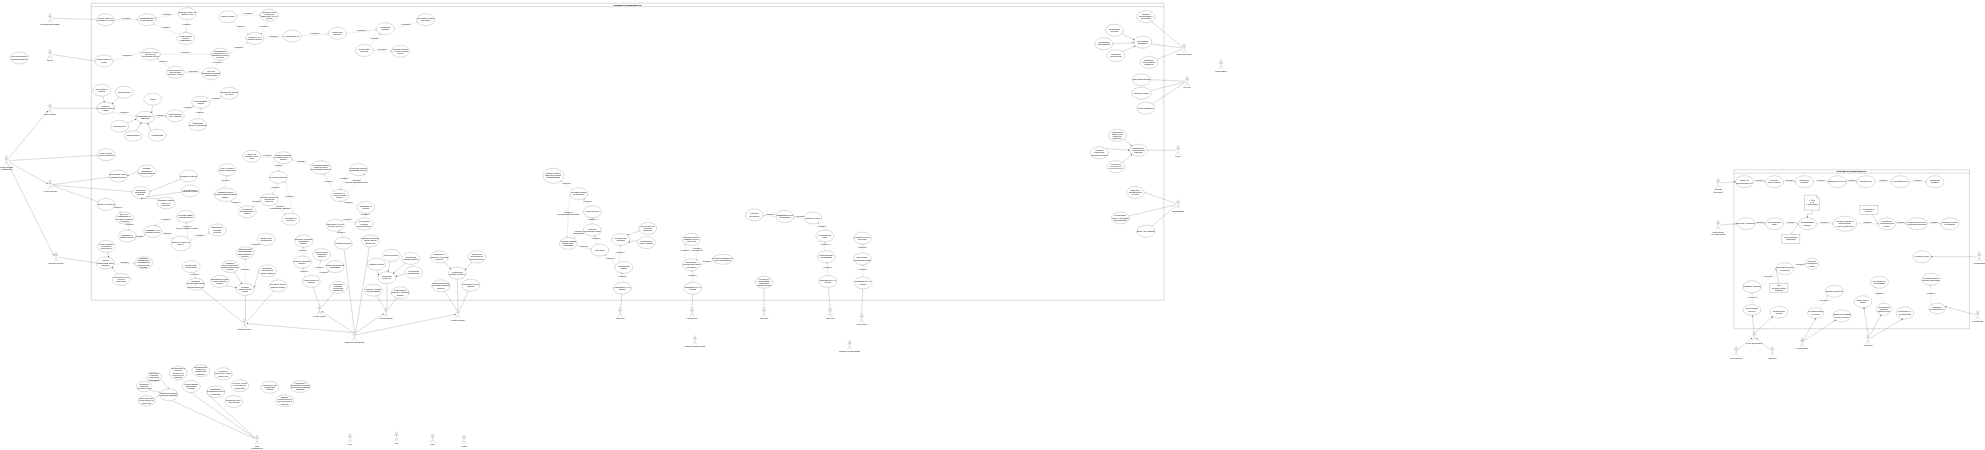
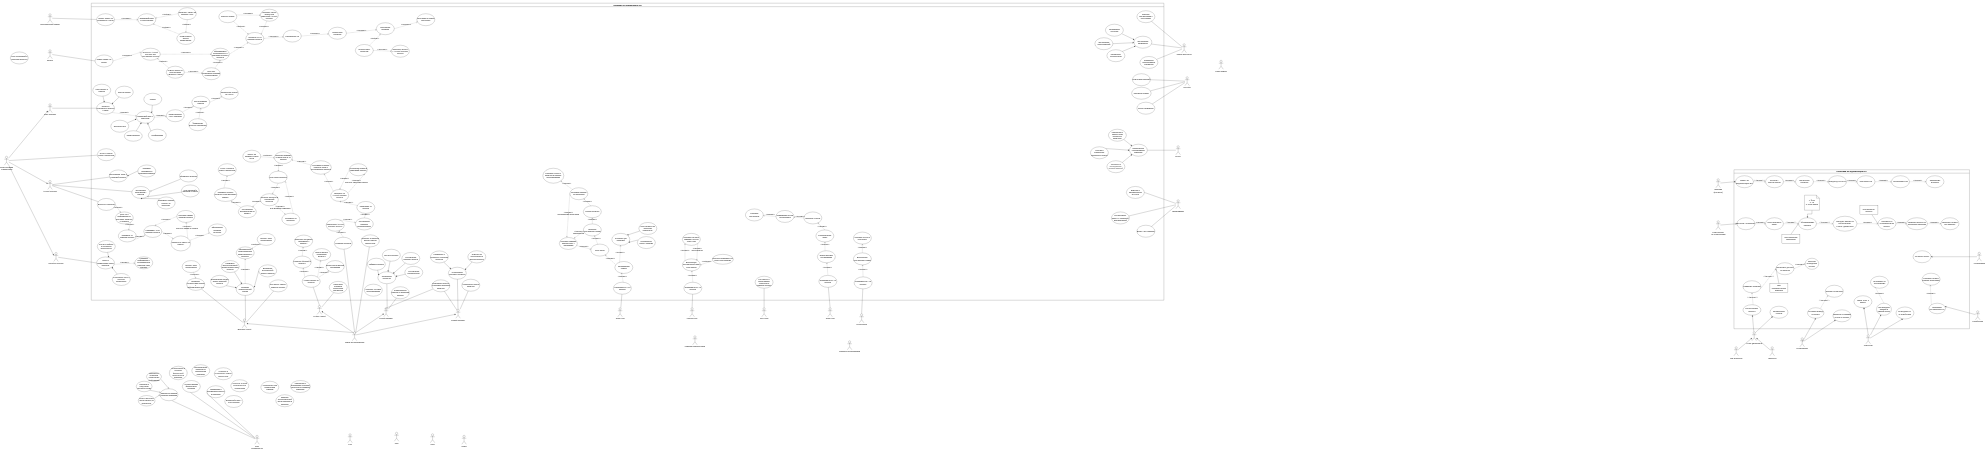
(381, 302) -> (421, 294)
